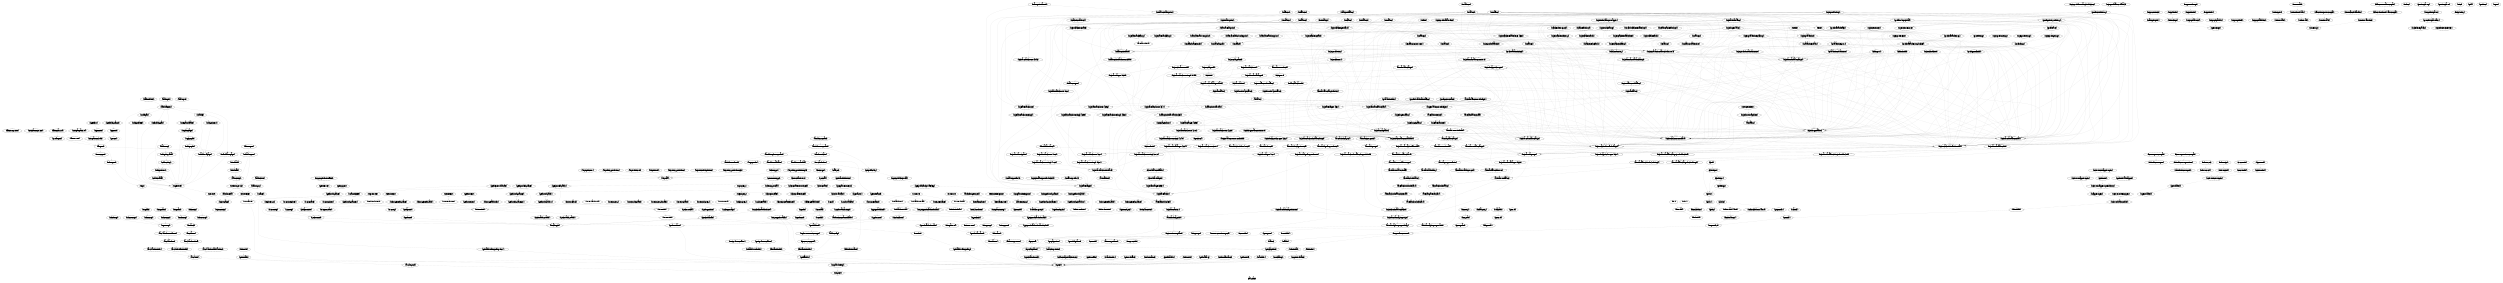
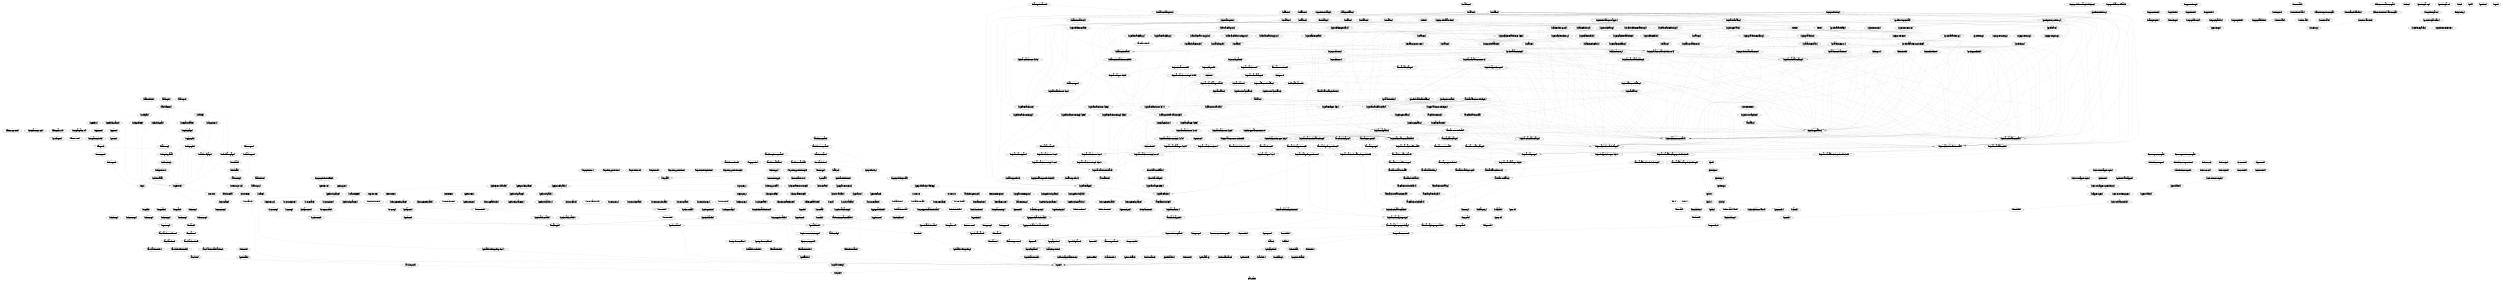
none -> (1323, 12)
